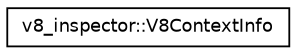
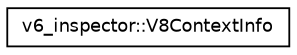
(148, 27) -> (148, 27)
